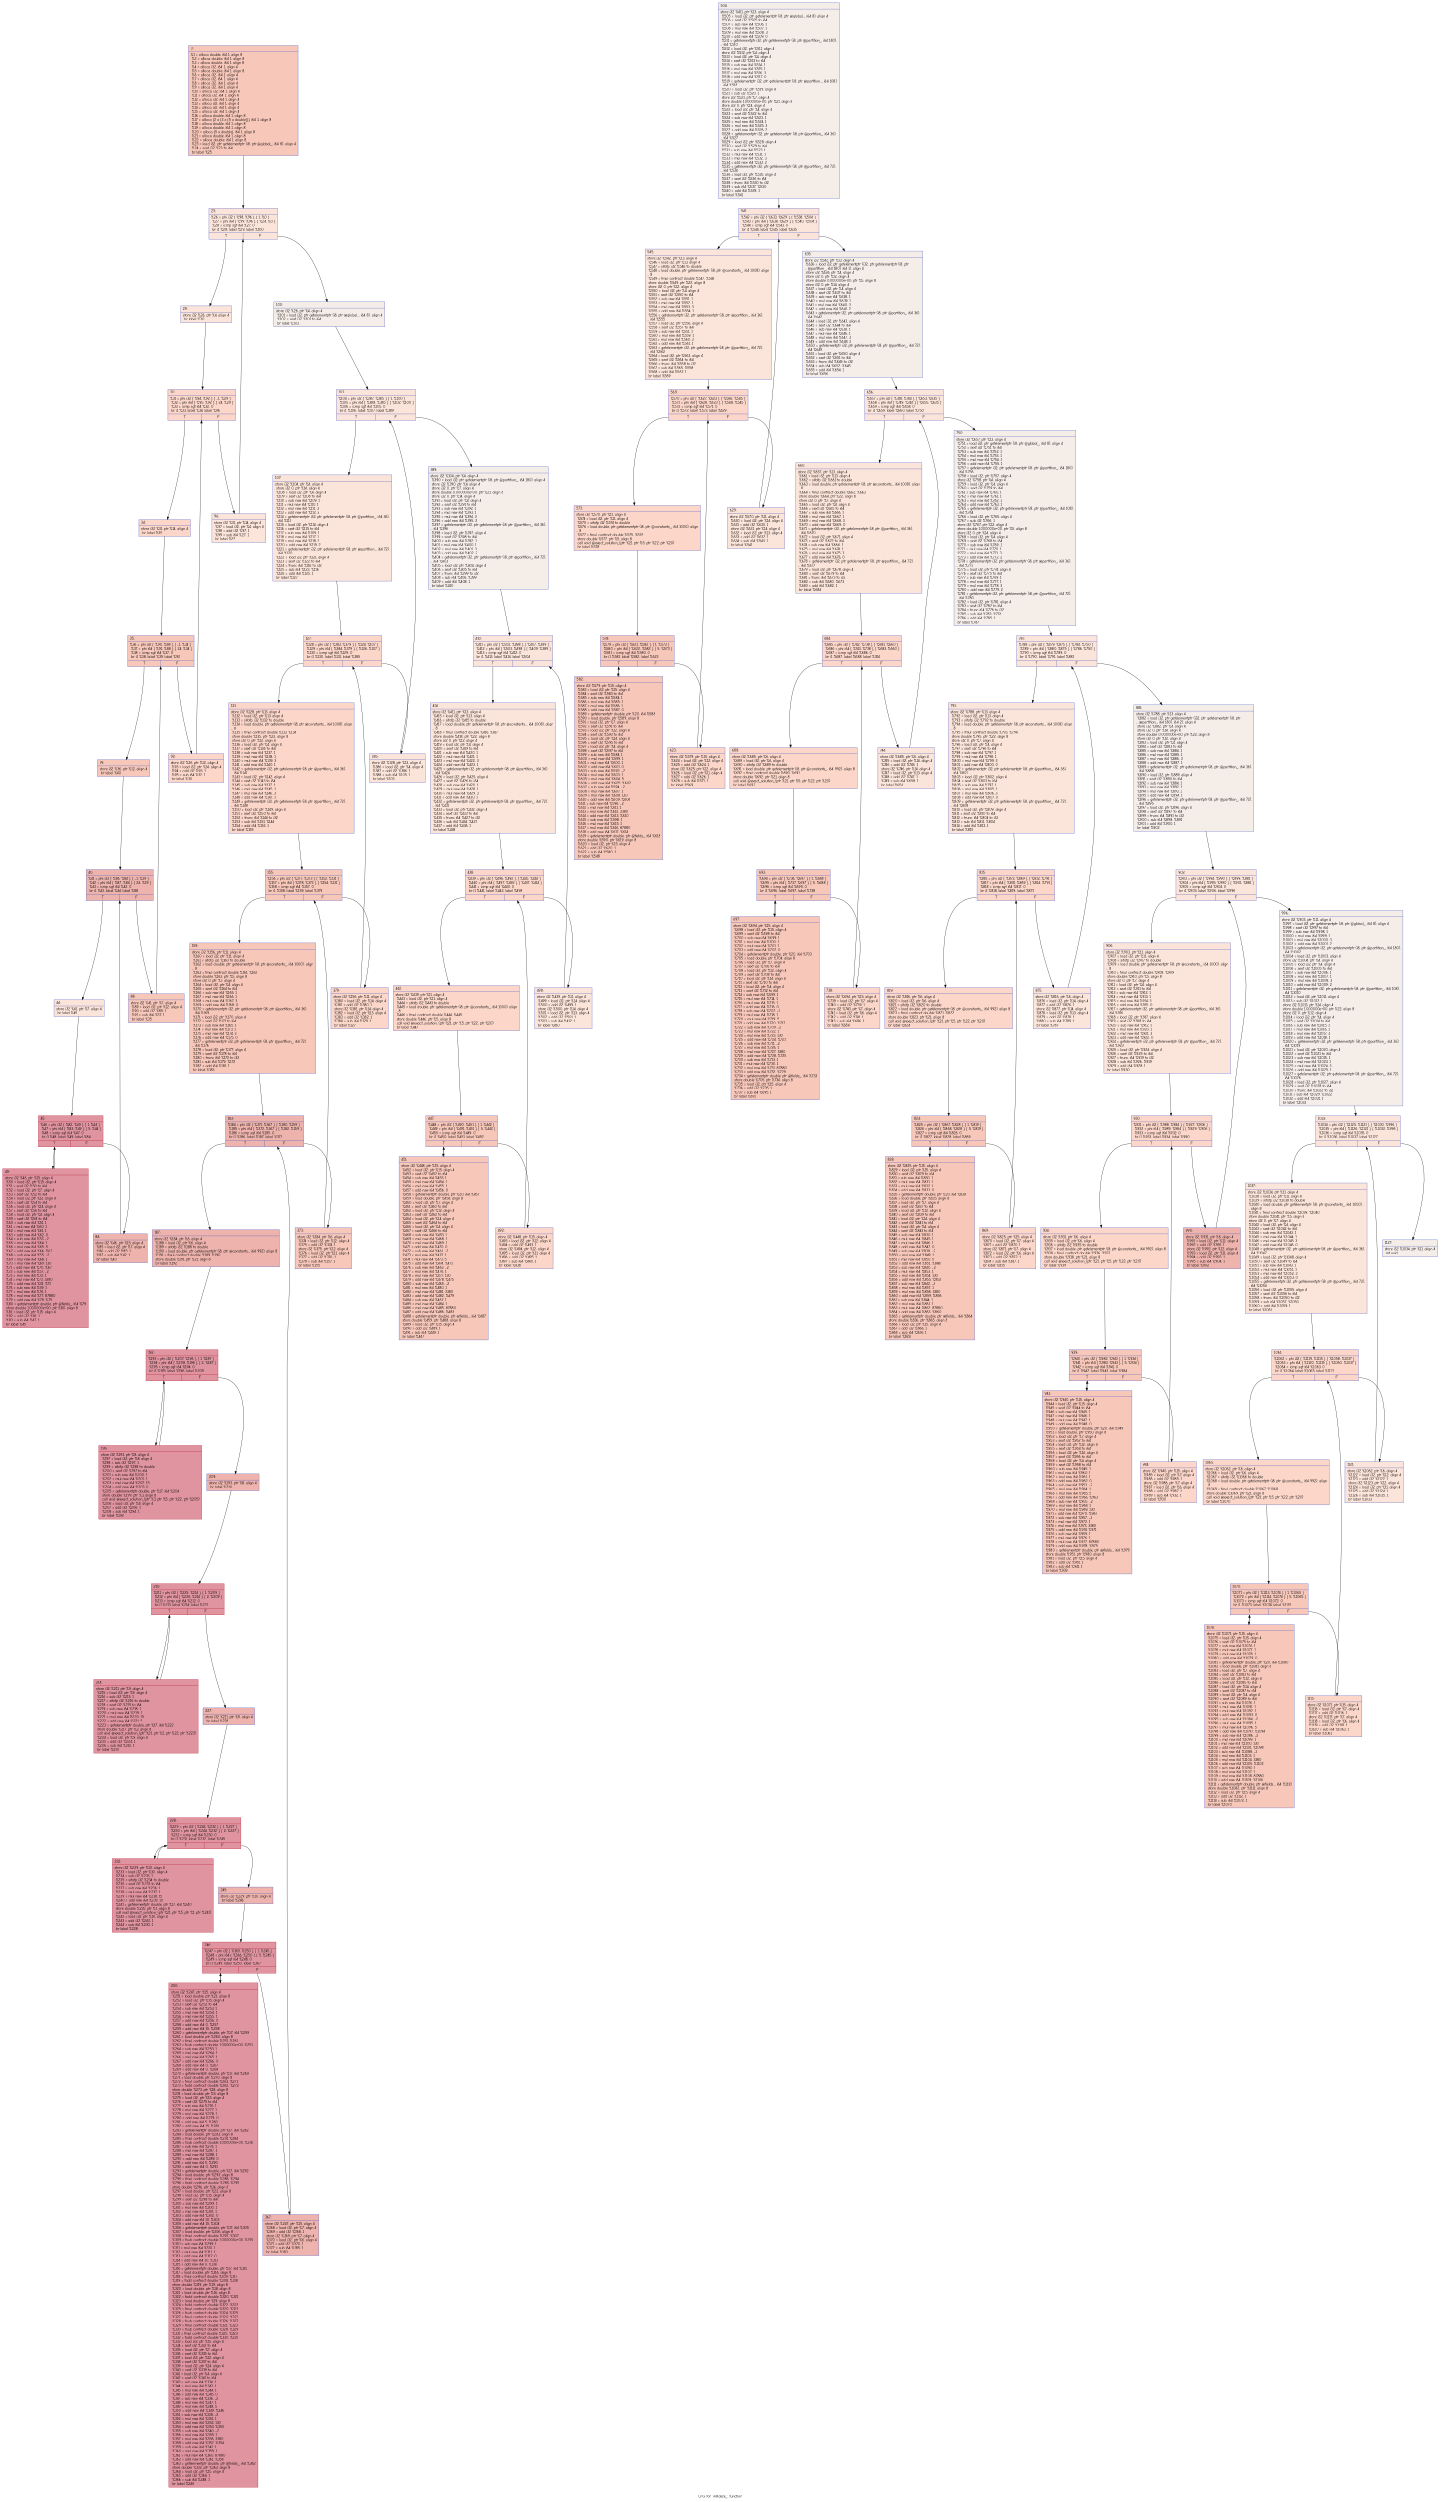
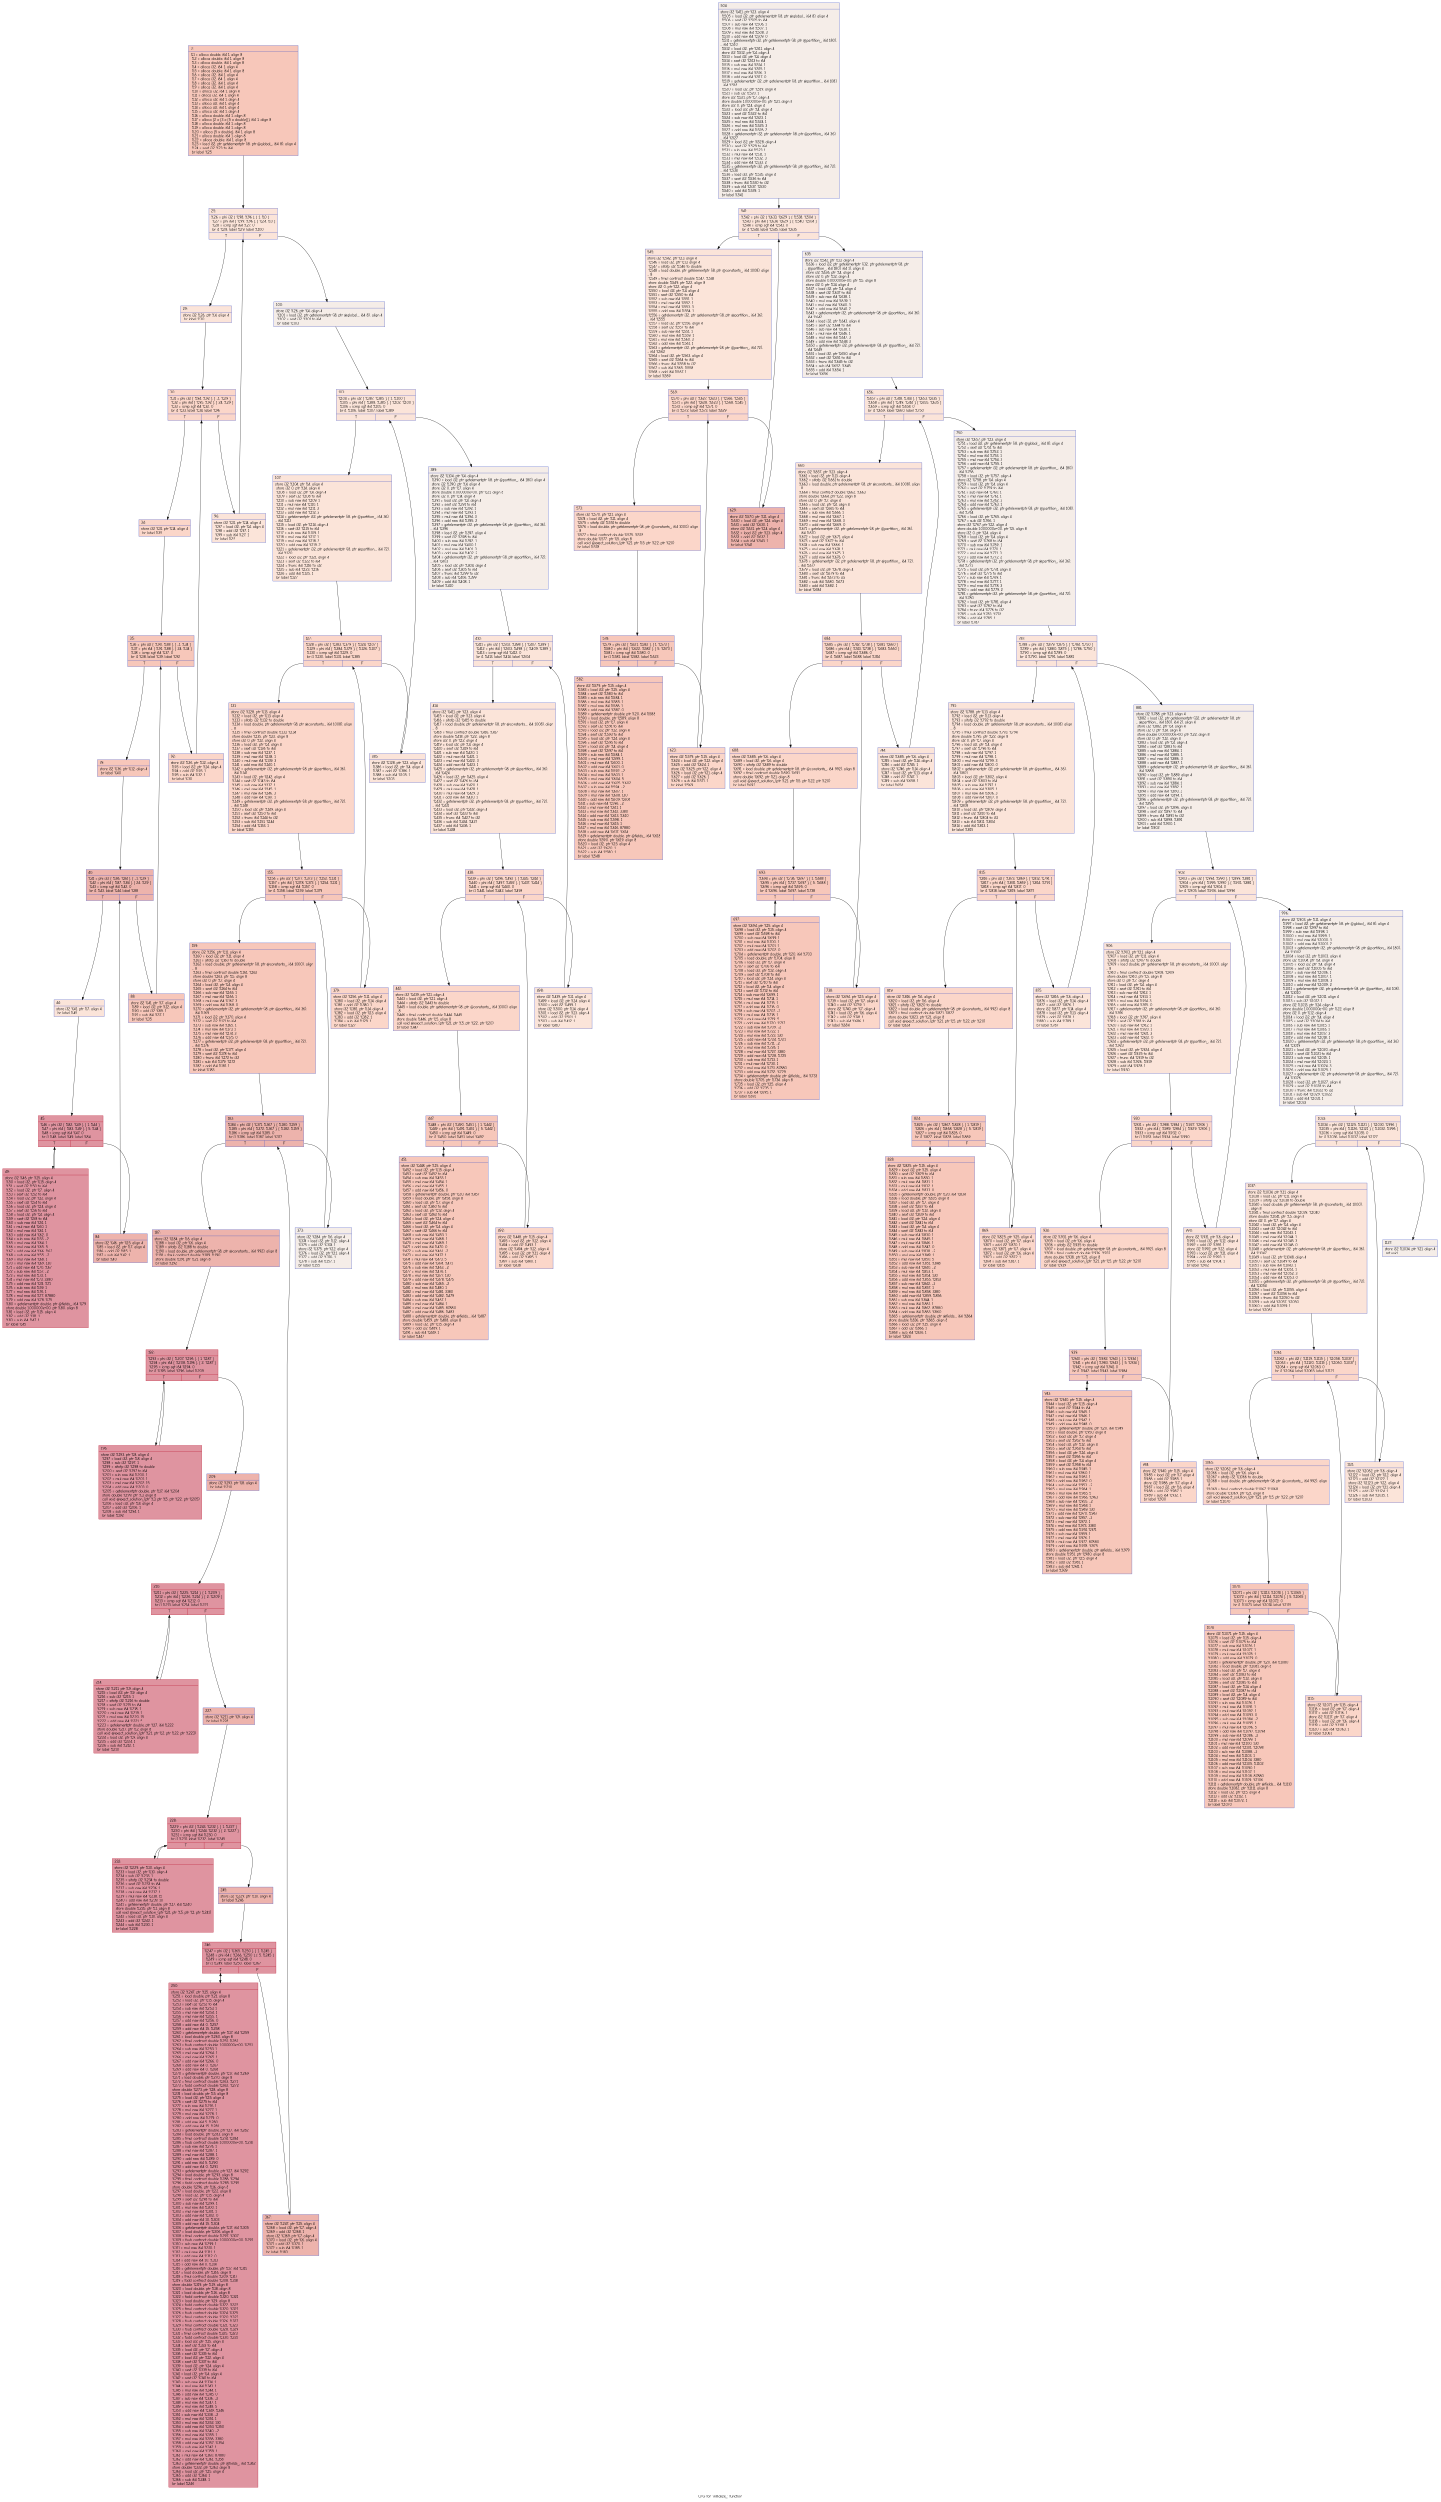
(756, 528) -> (756, 528)
(323, 1248) -> (323, 1248)
(1212, 1248) -> (1212, 1248)
